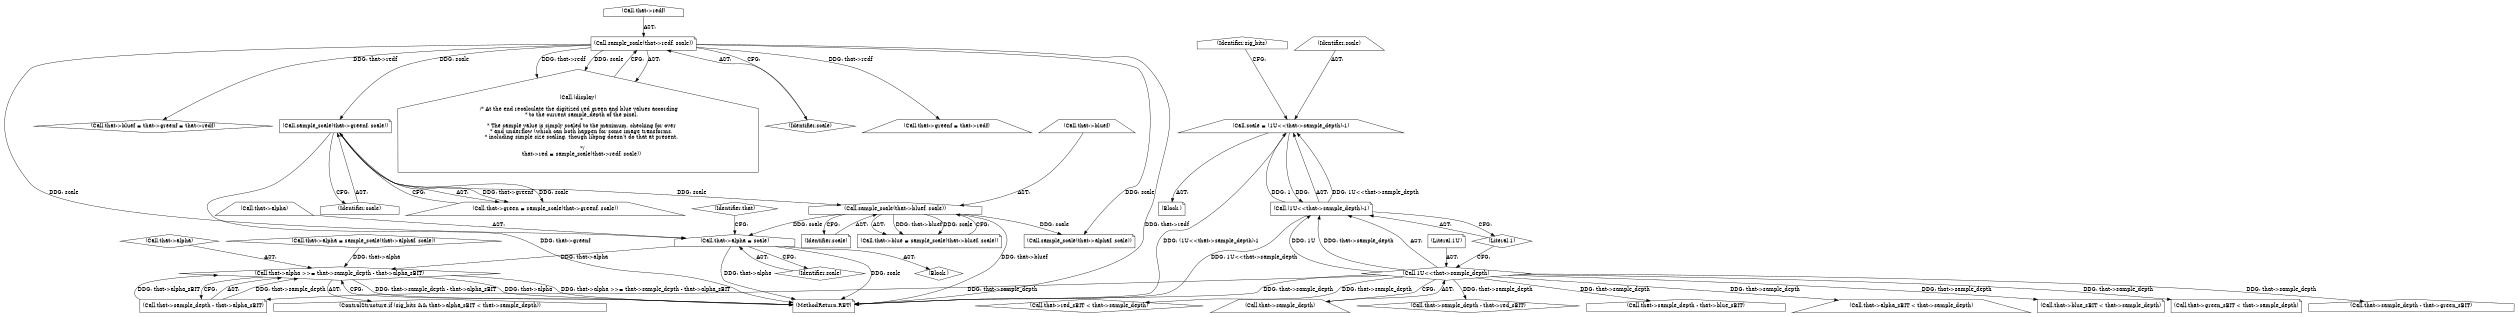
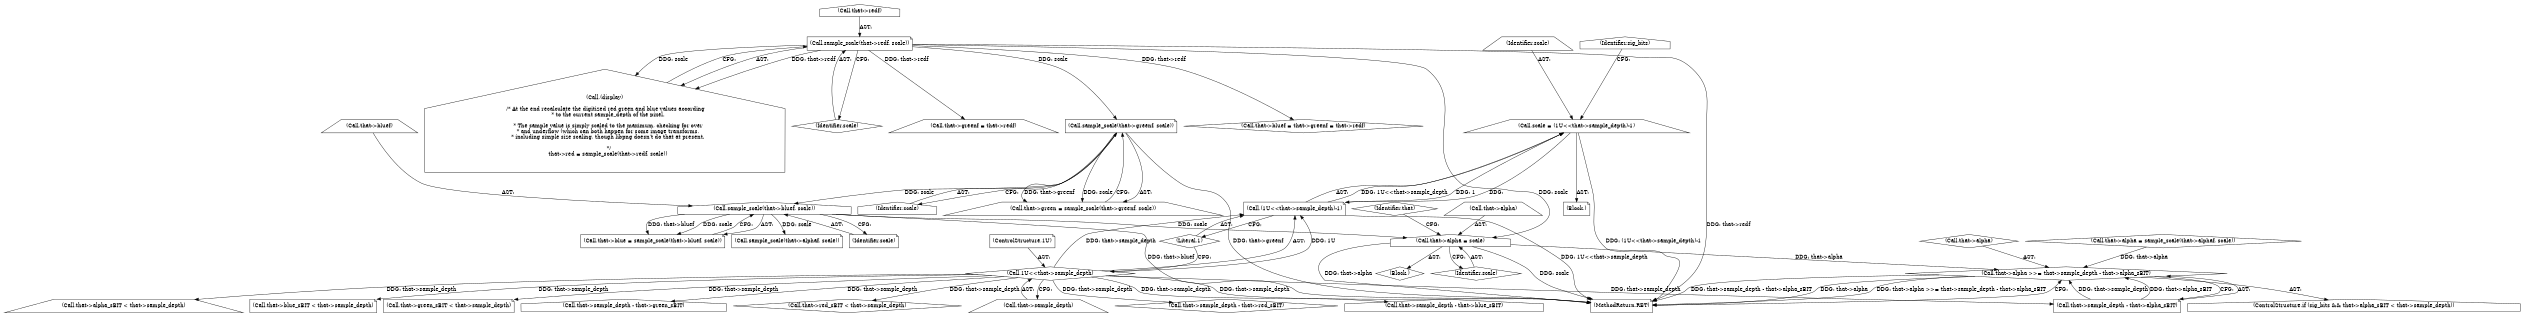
(1013, 54) -> none
(1447, 241) -> (1022, 241)
